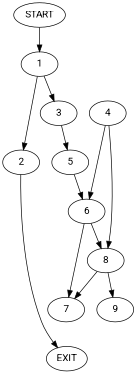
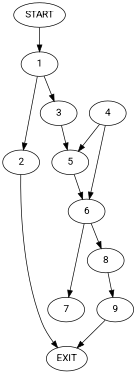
(112, 184) -> (91, 135)
(88, 282) -> none
none -> (94, 332)
